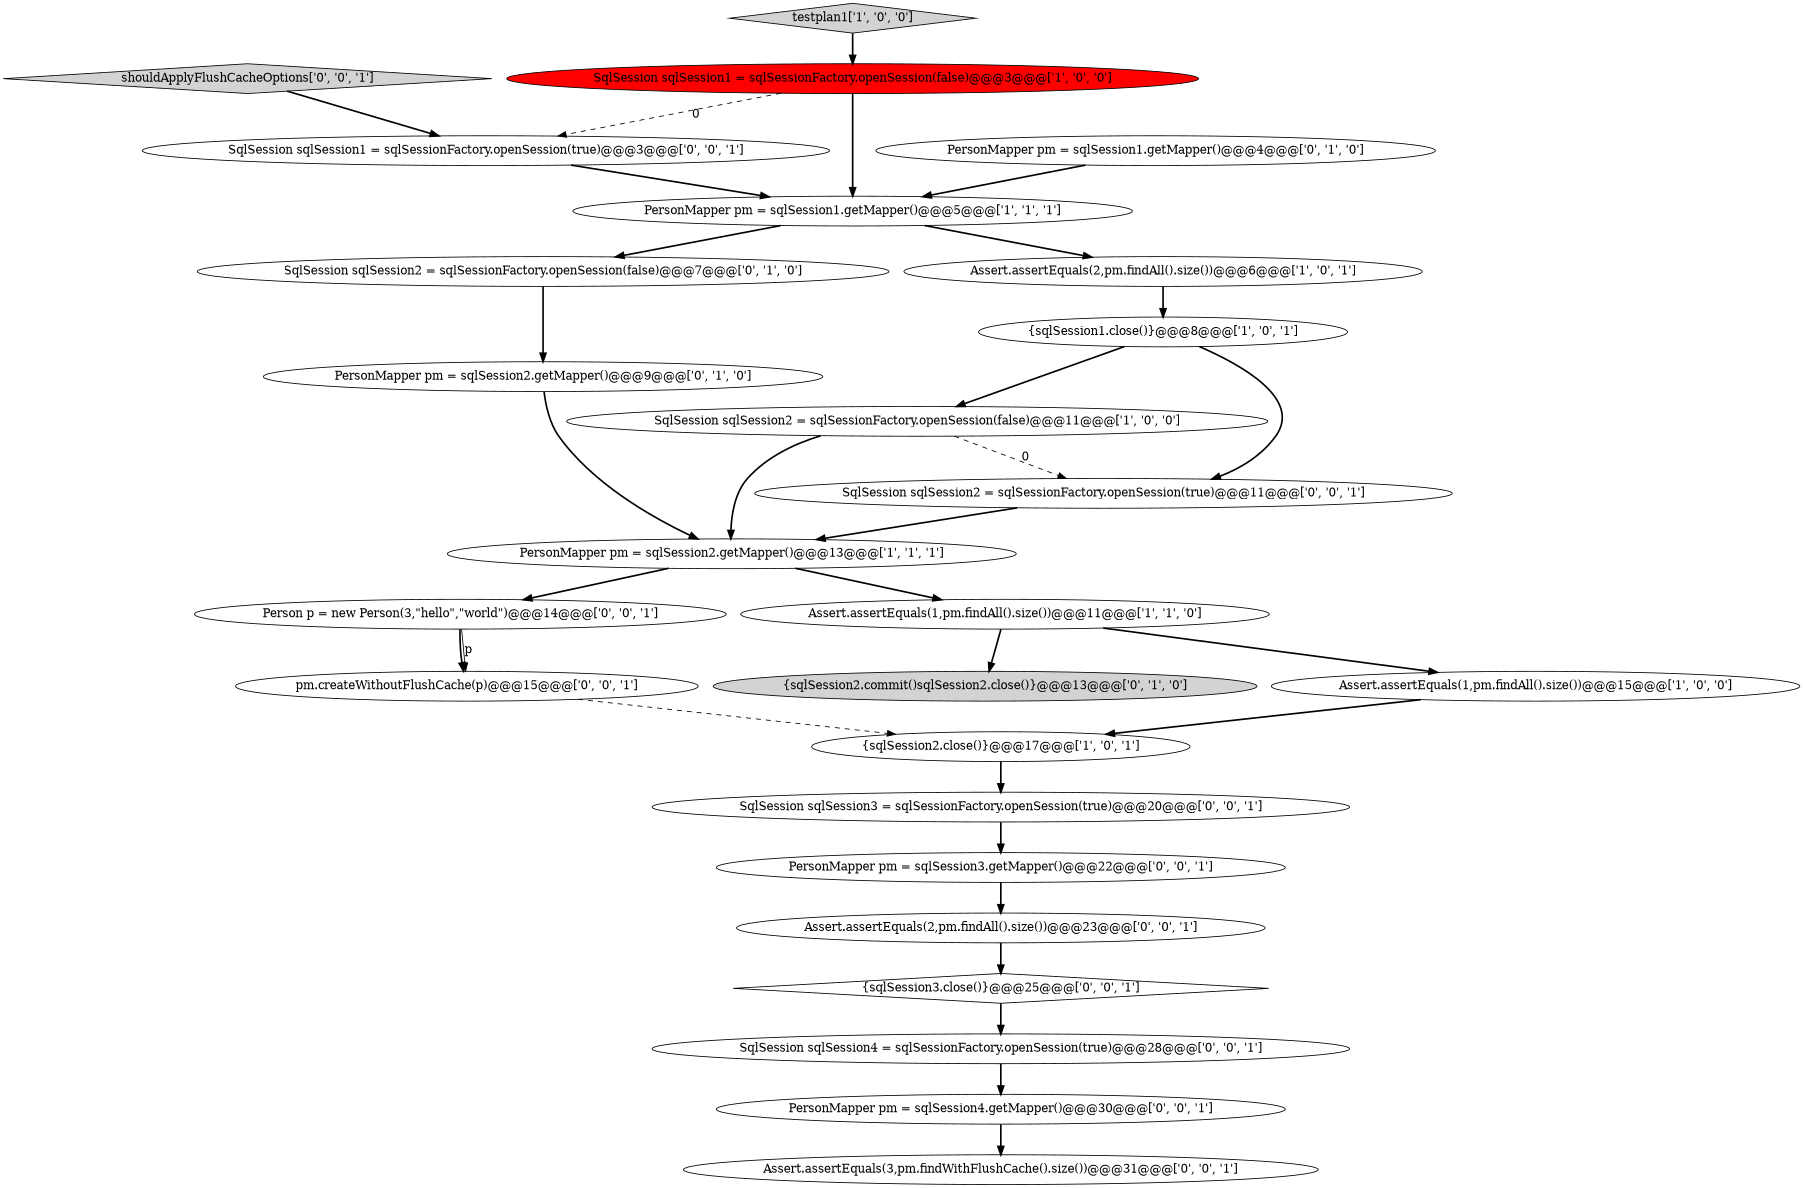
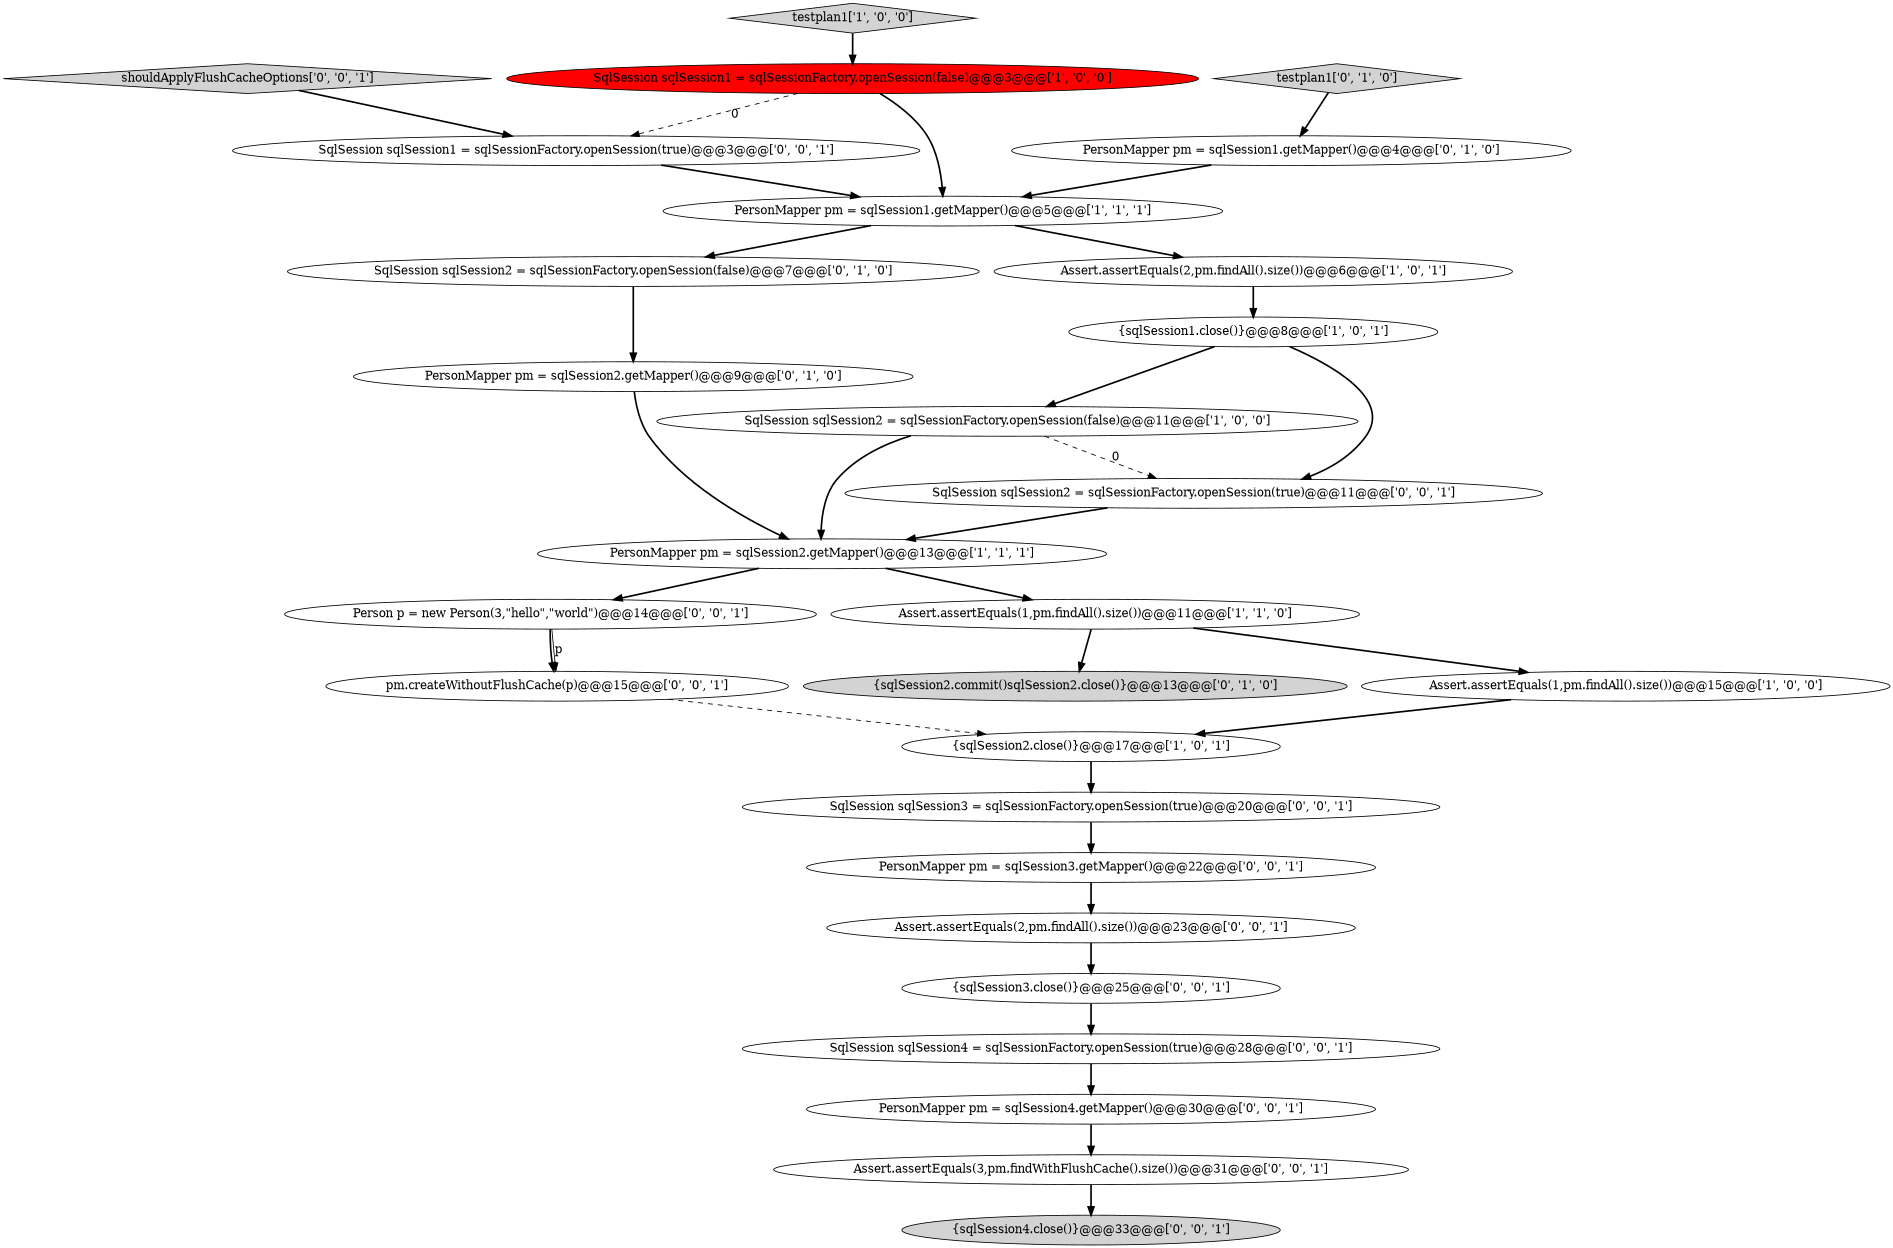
none -> (1337, 79)
(1001, 988) -> (1091, 988)
none -> (1091, 1230)
